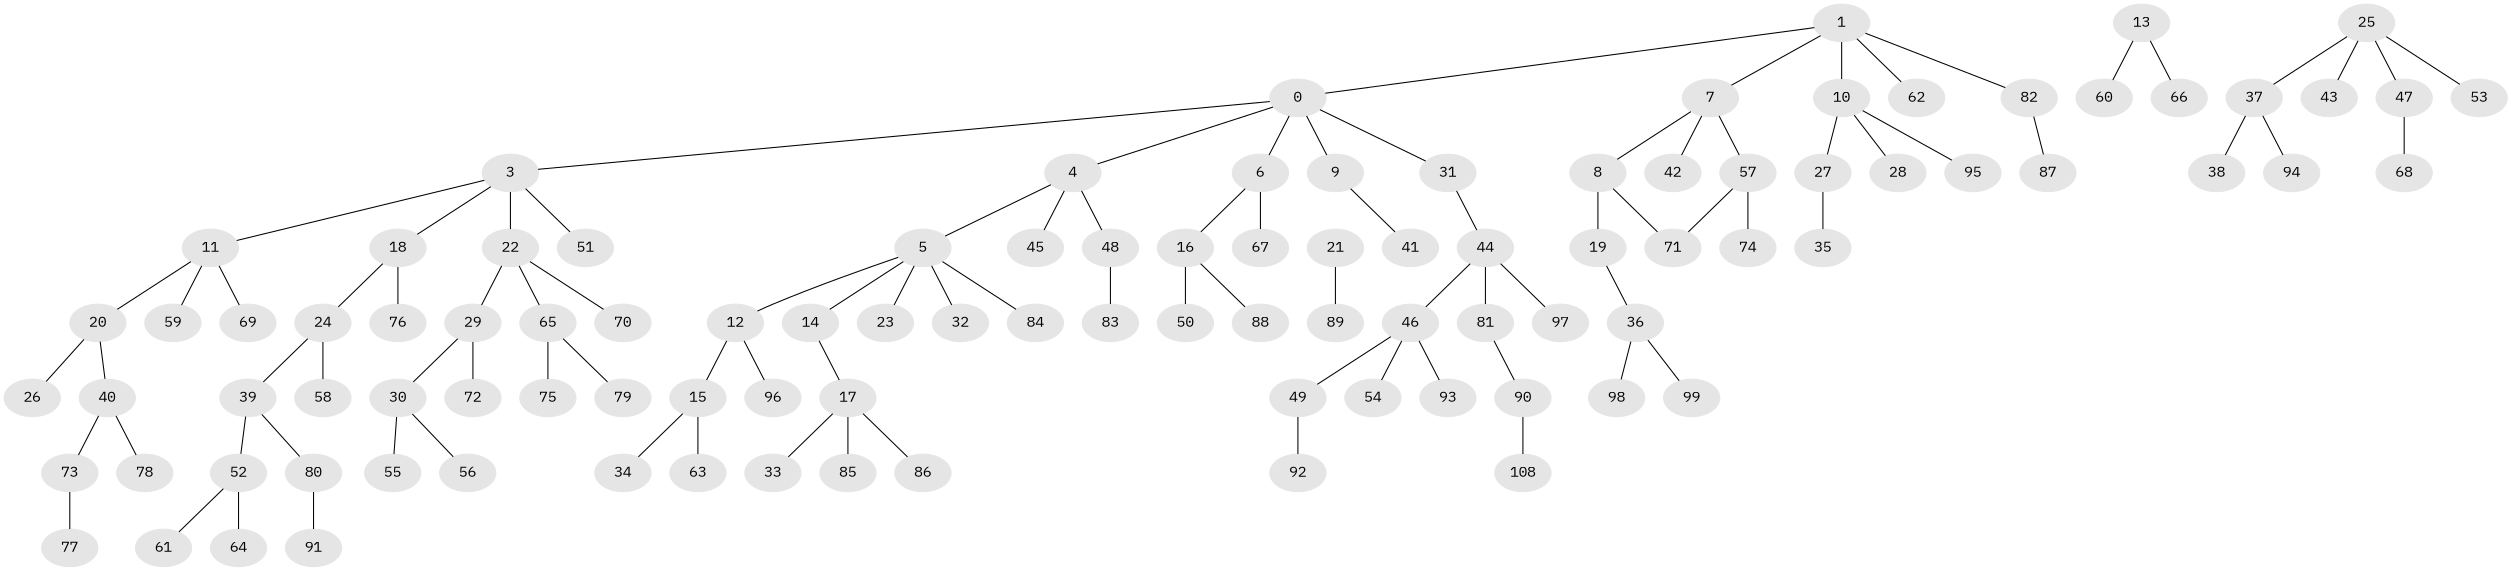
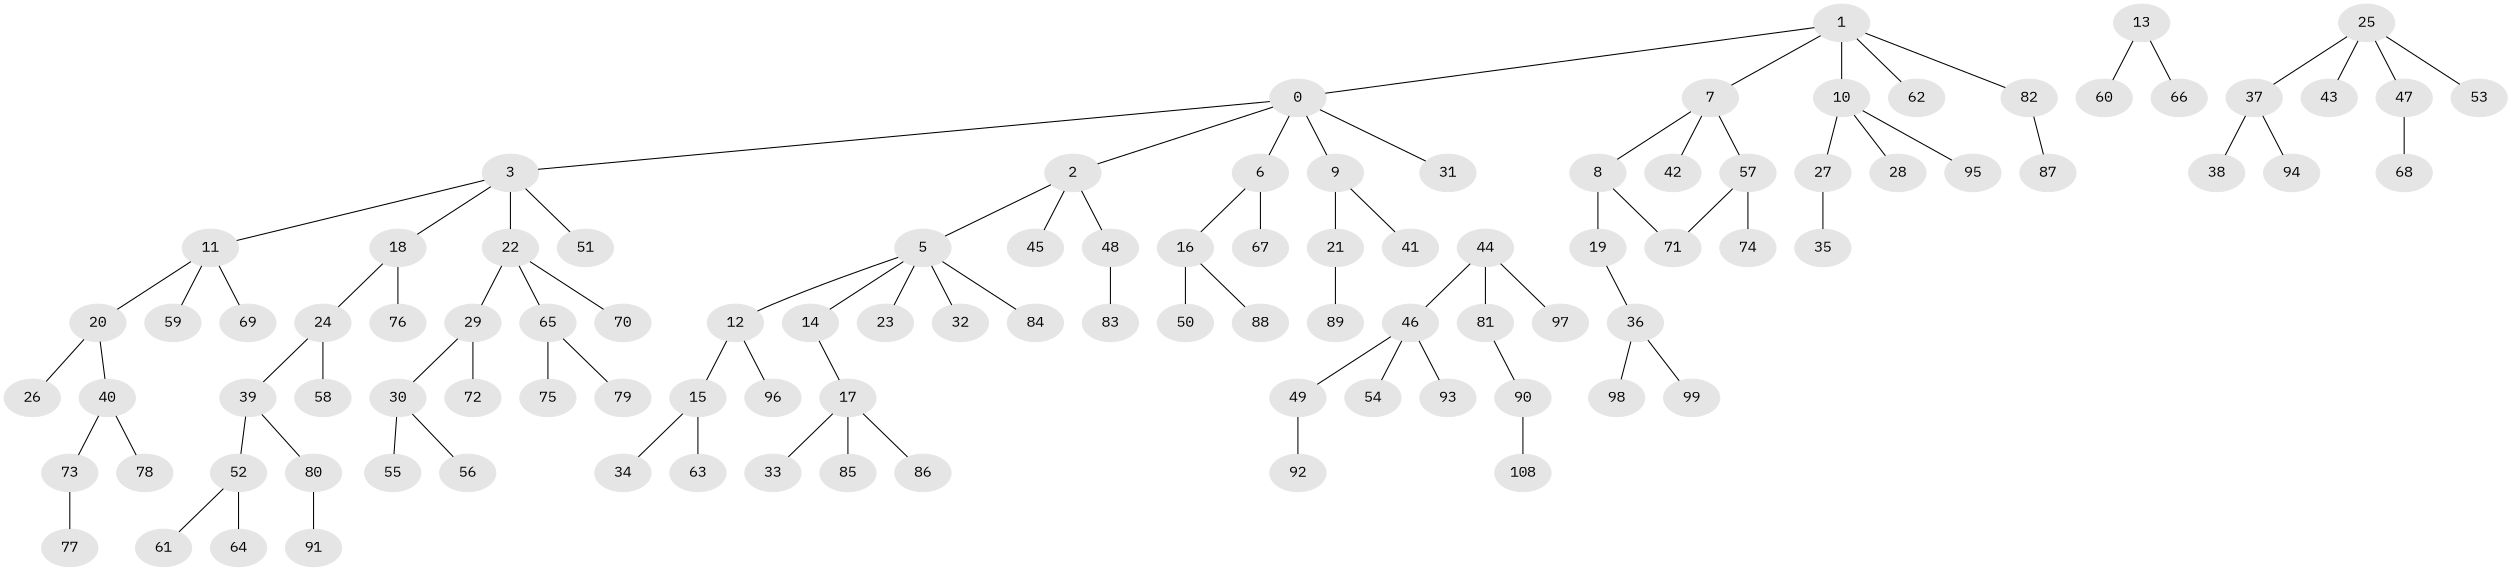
(1073, 173) -> (1073, 173)
(1467, 210) -> none
none -> (1335, 211)
